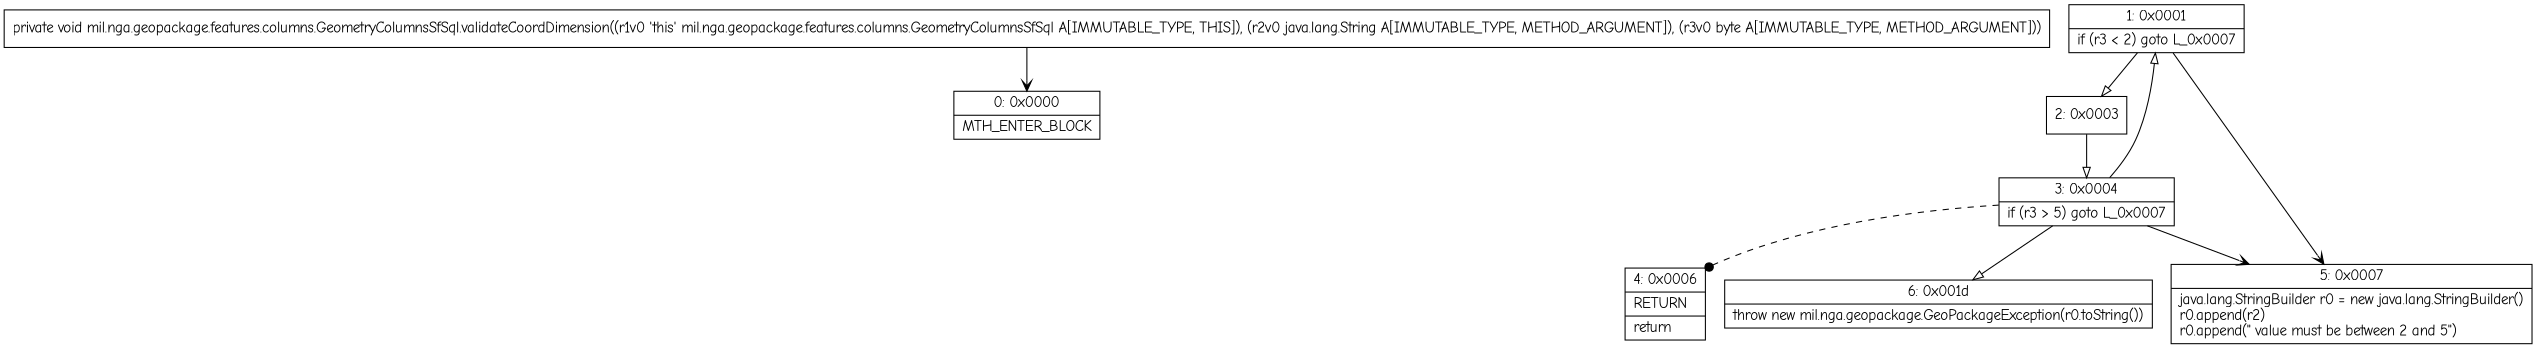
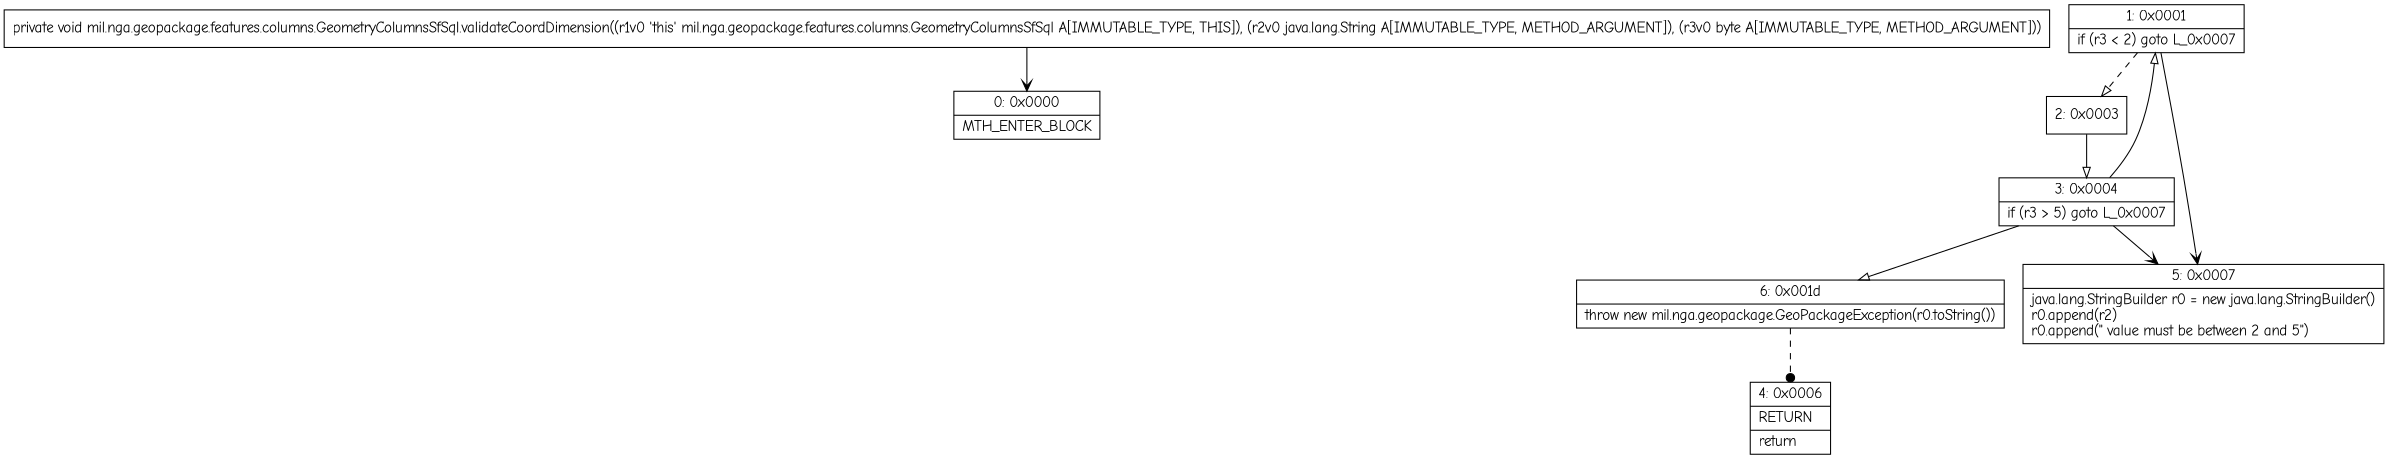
(2123, 70) -> (2123, 70)
(1853, 223) -> (1790, 351)
